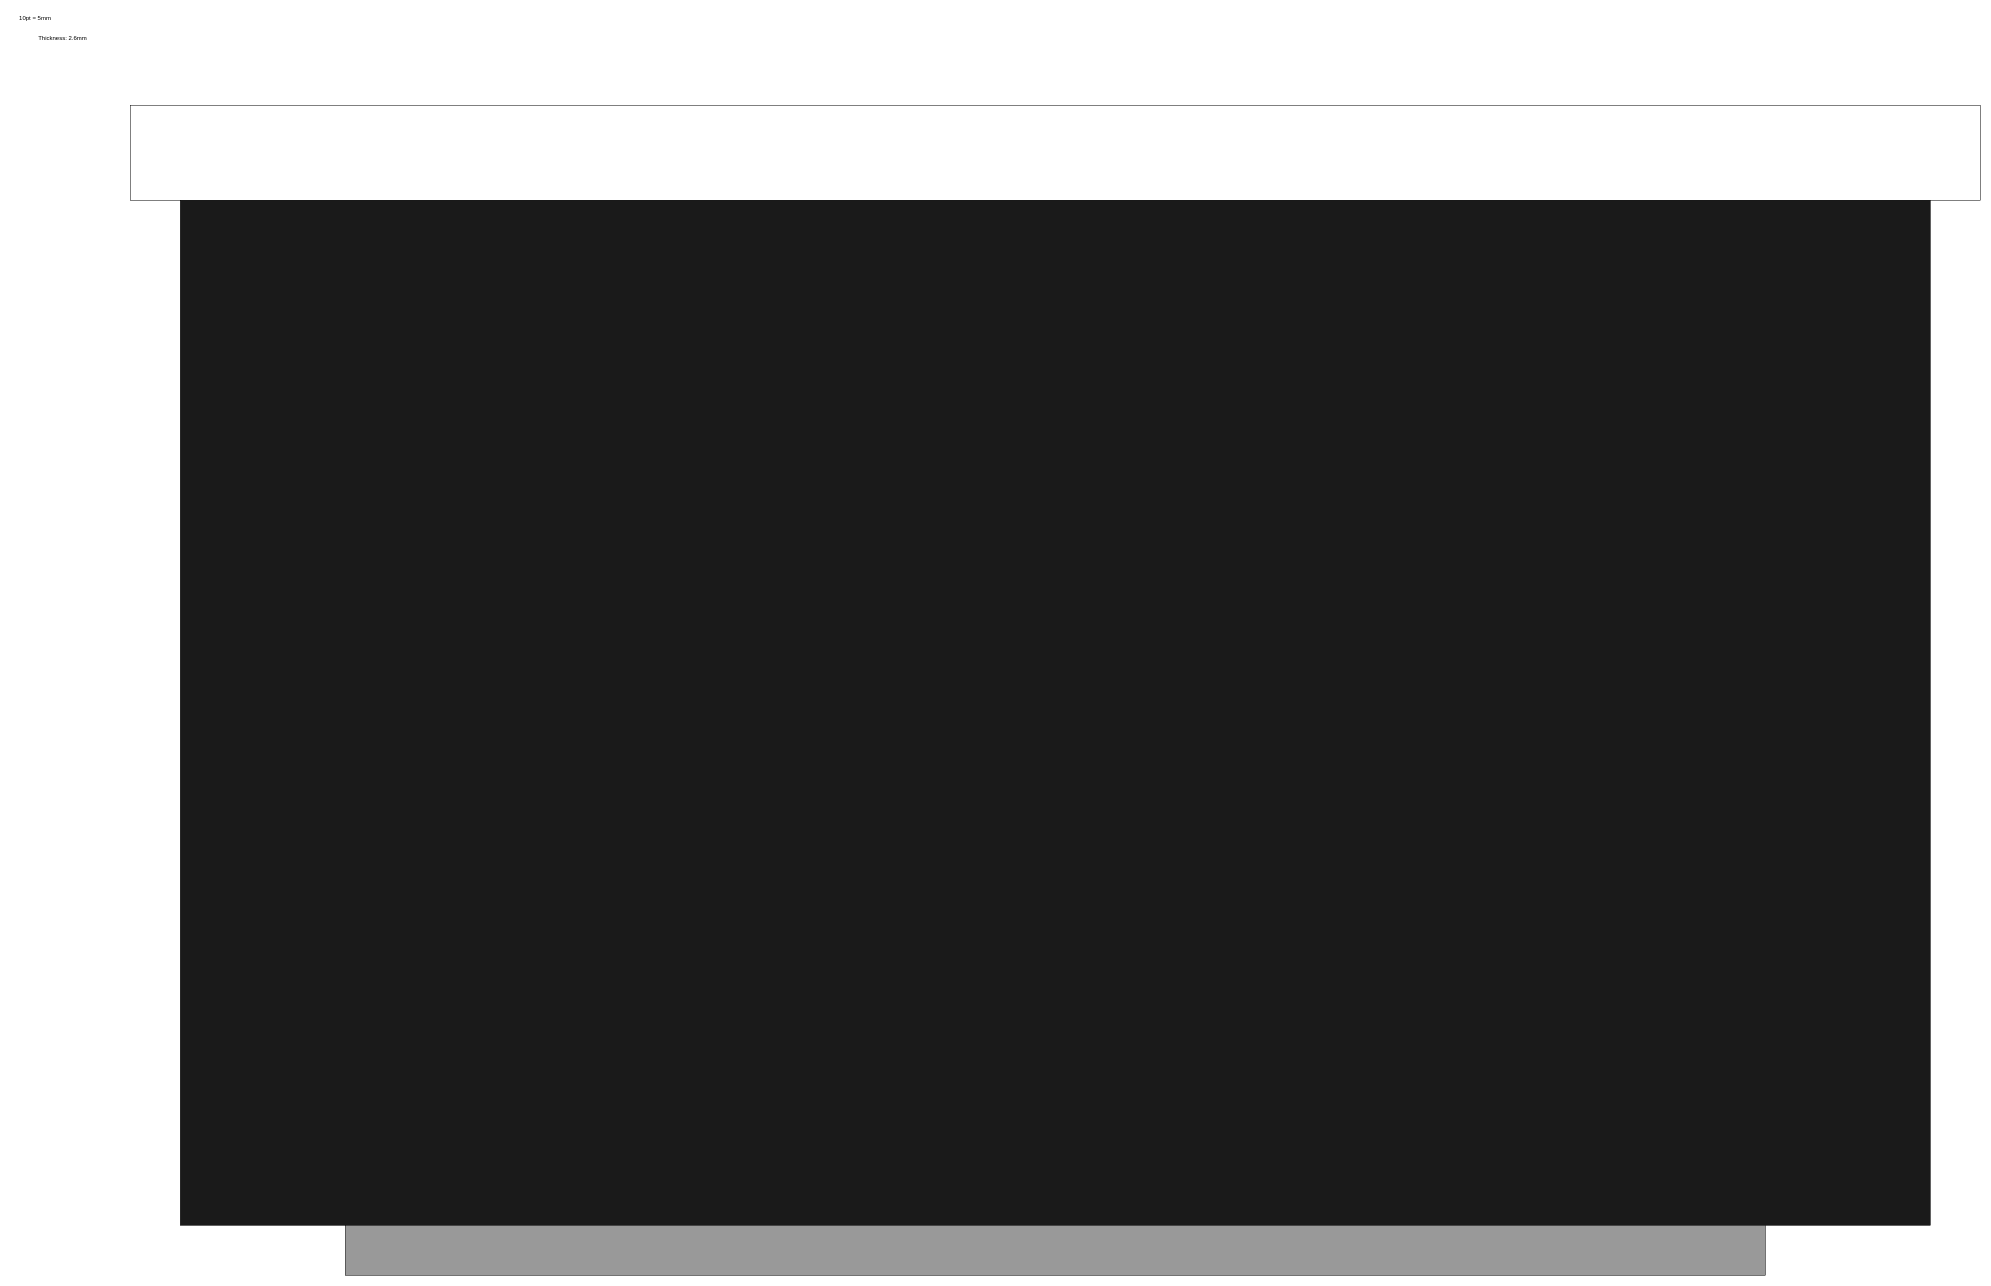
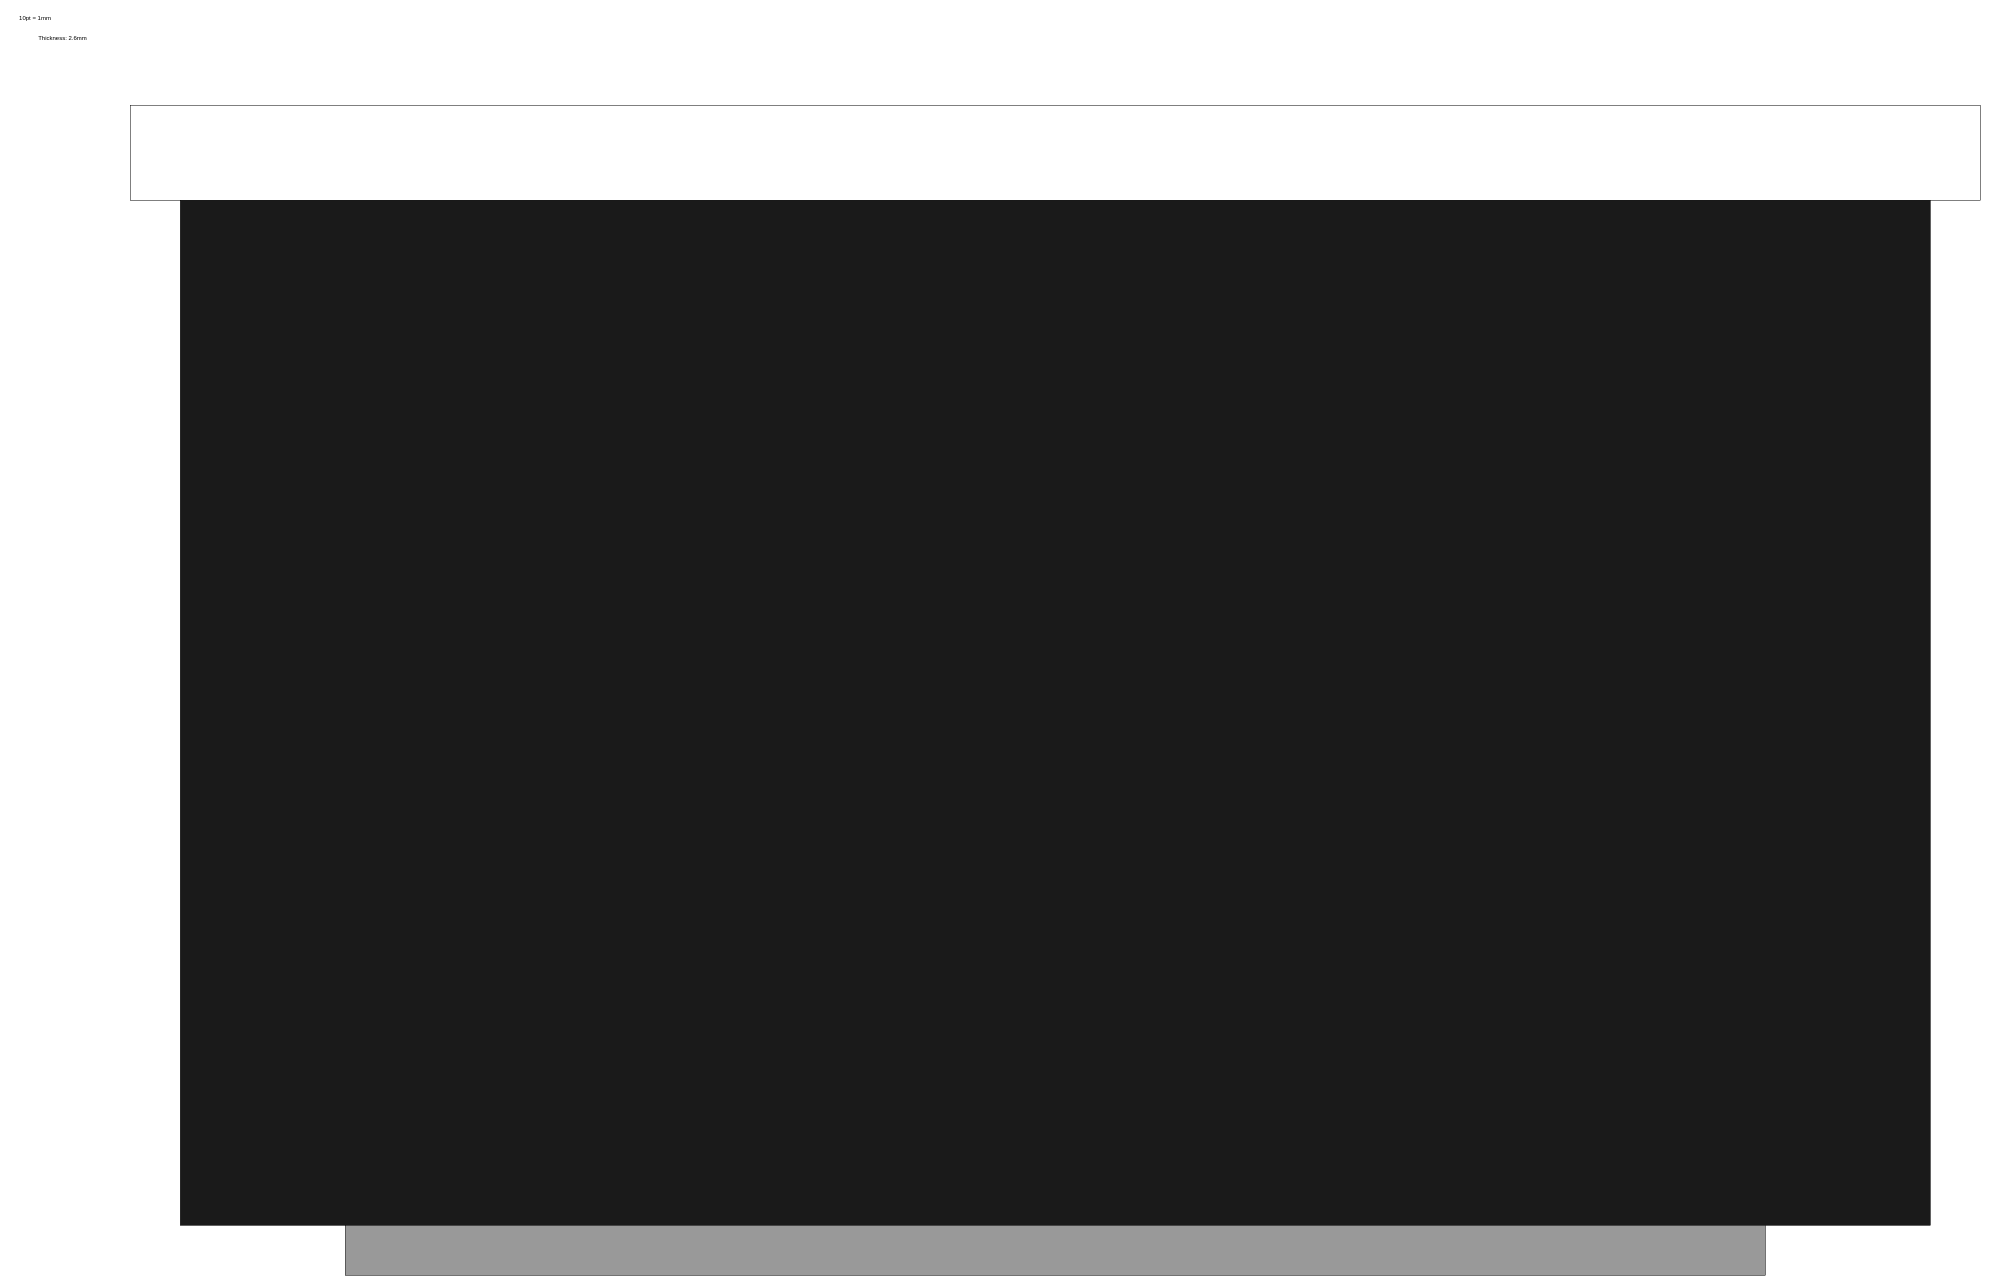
(35, 18) -> (35, 18)
